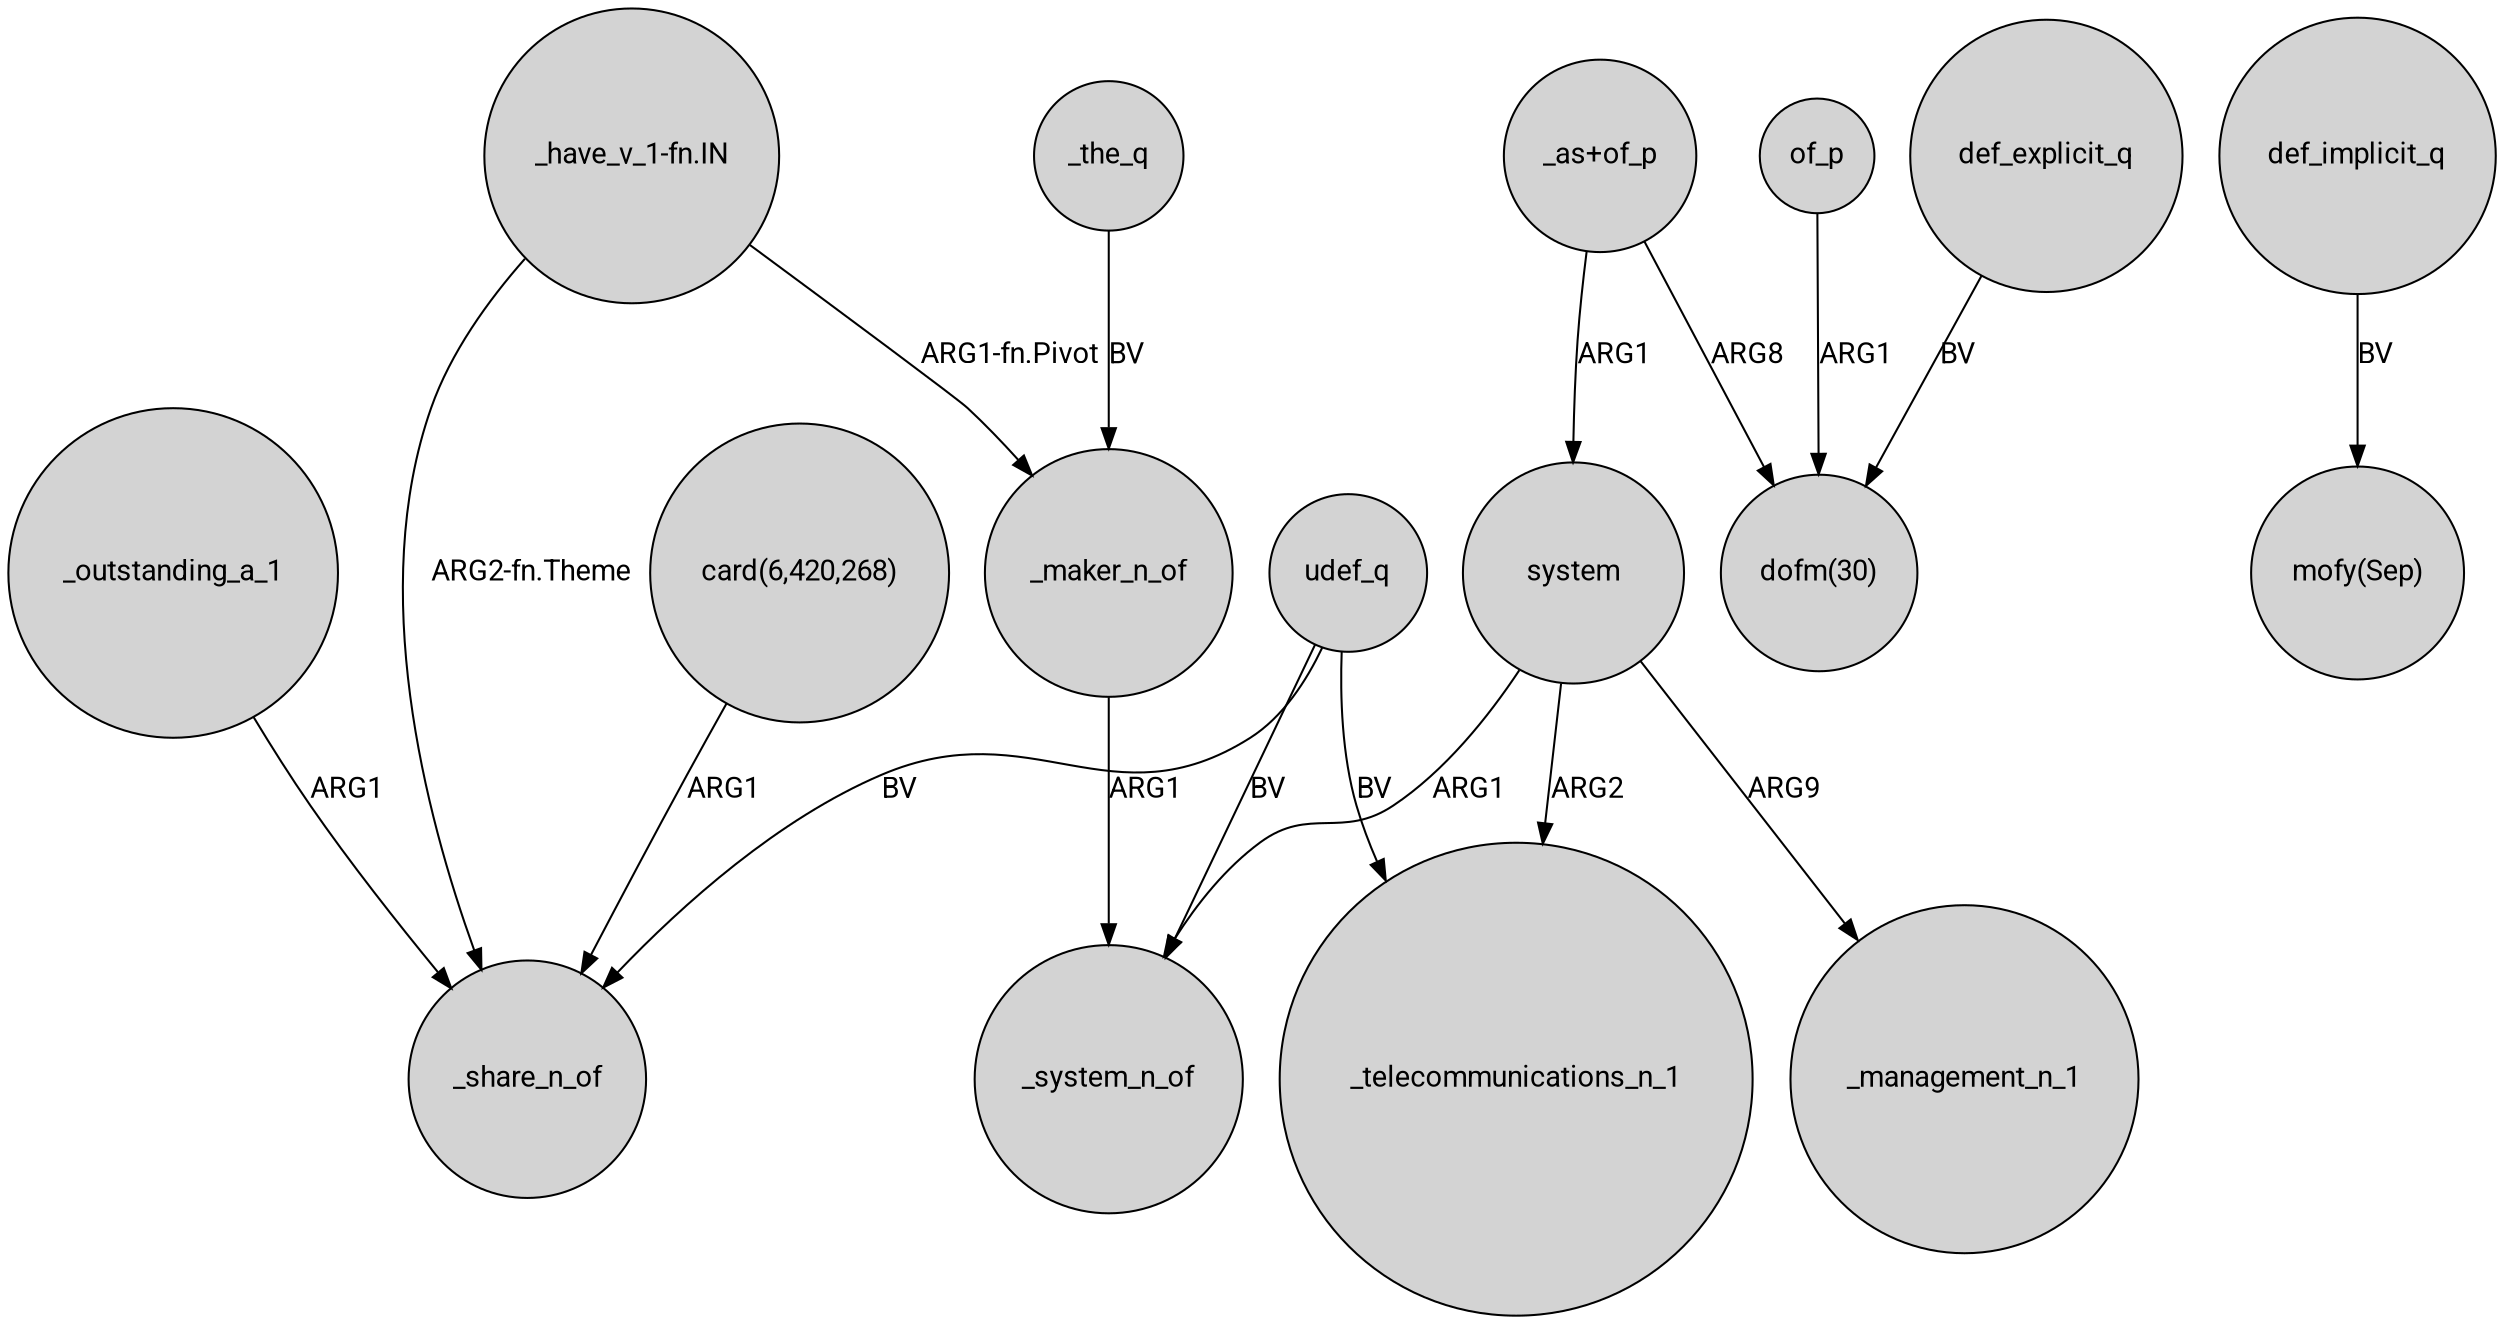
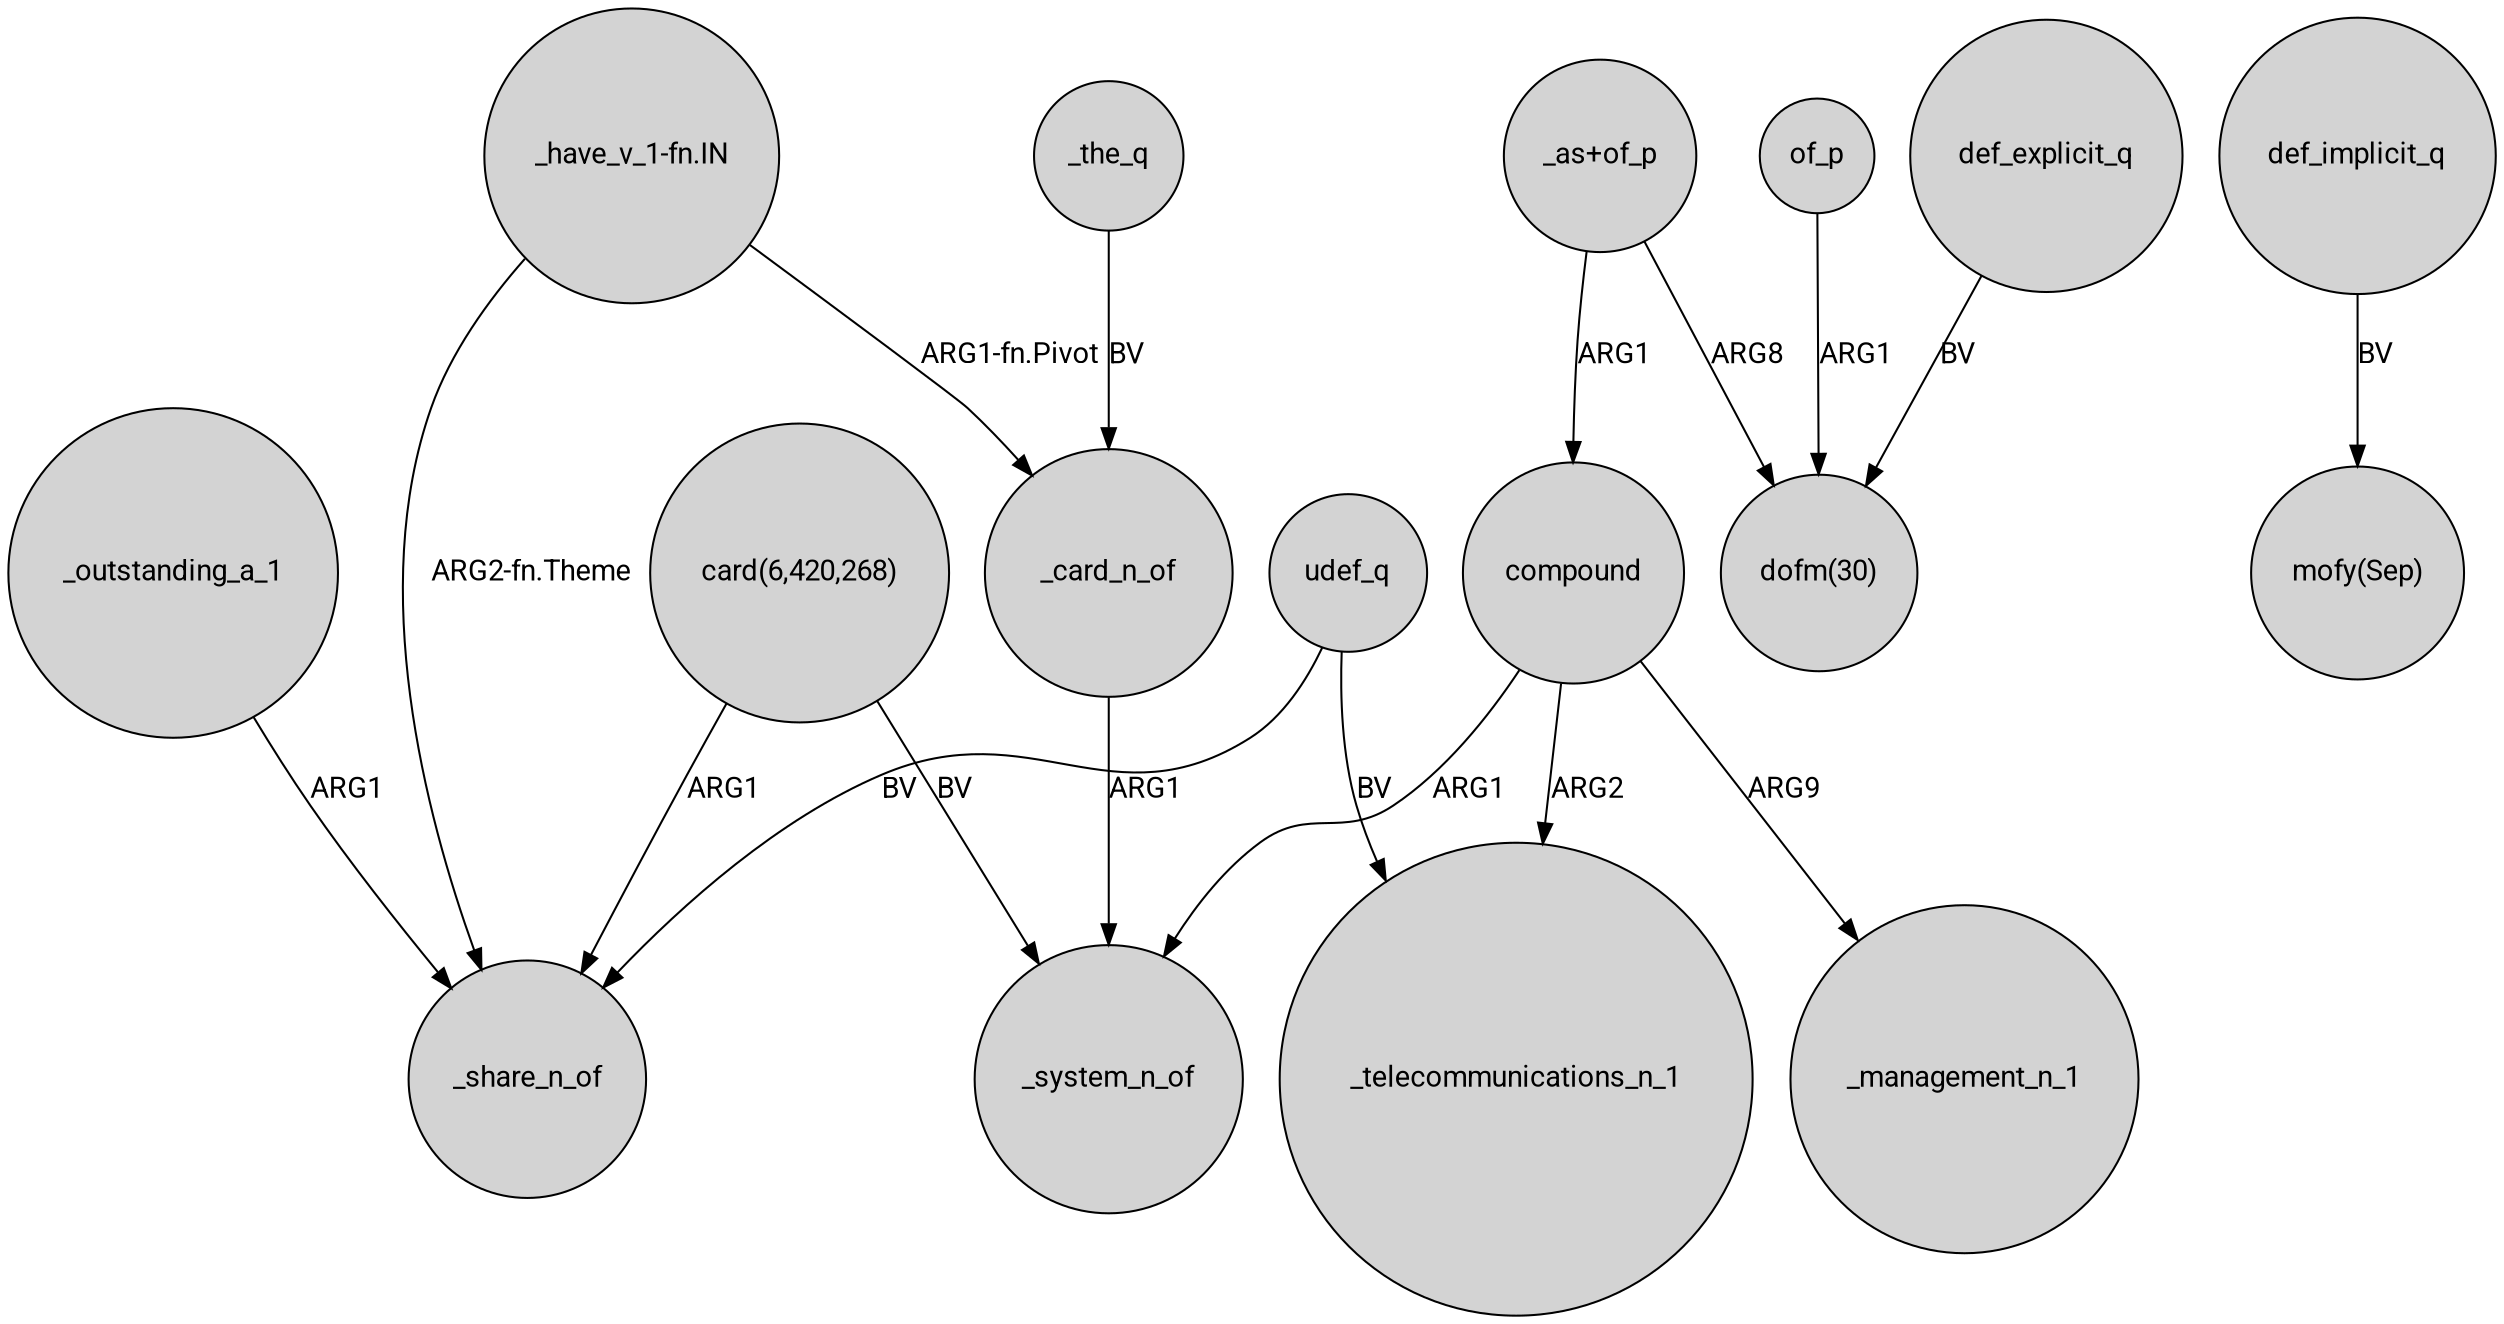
(1109, 573) -> (1109, 573)
(1573, 573) -> (1573, 573)
(1245, 792) -> (952, 823)
